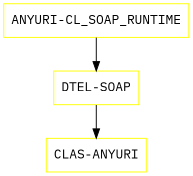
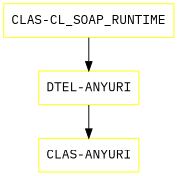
(96, 21) -> (89, 21)
(96, 88) -> (89, 88)
